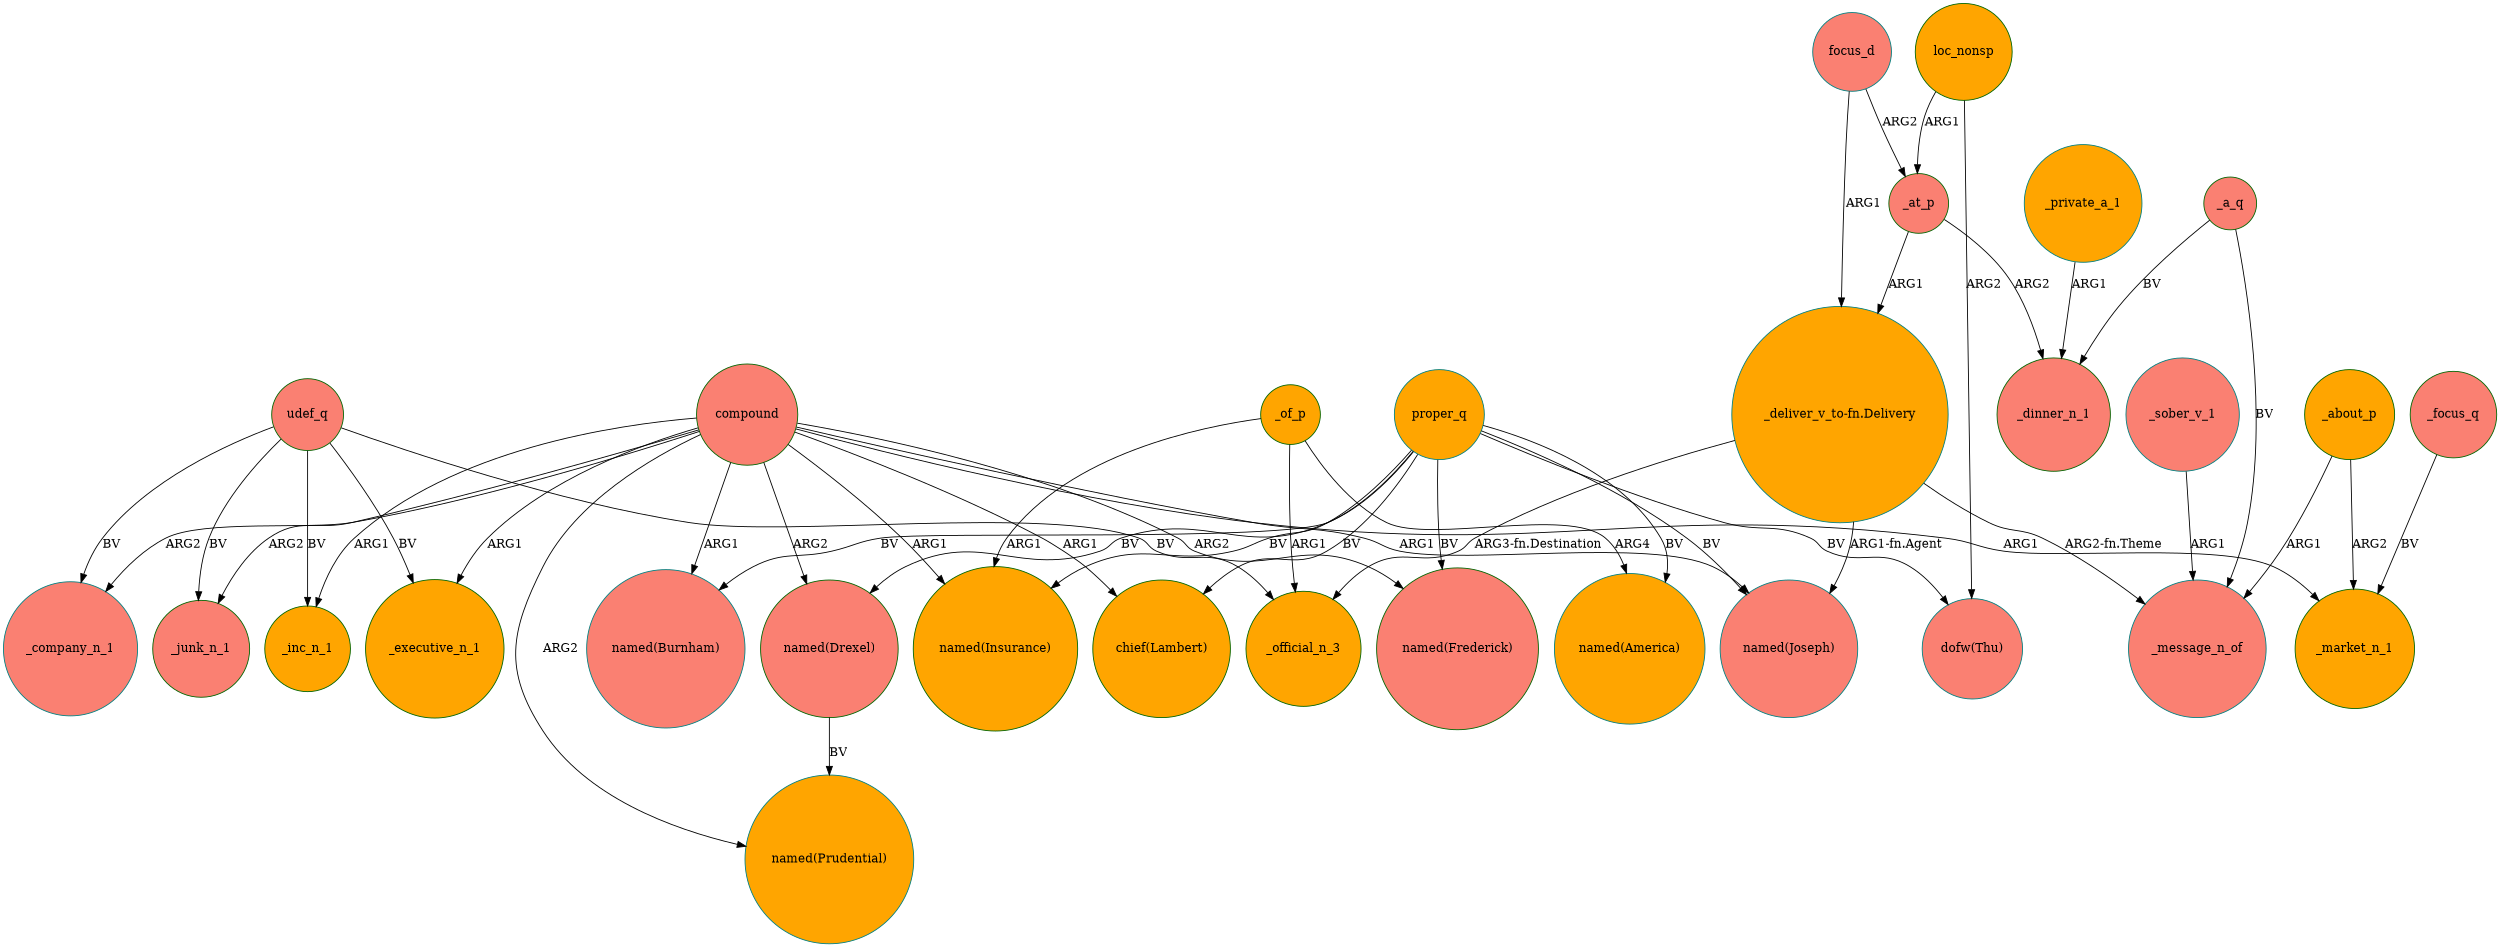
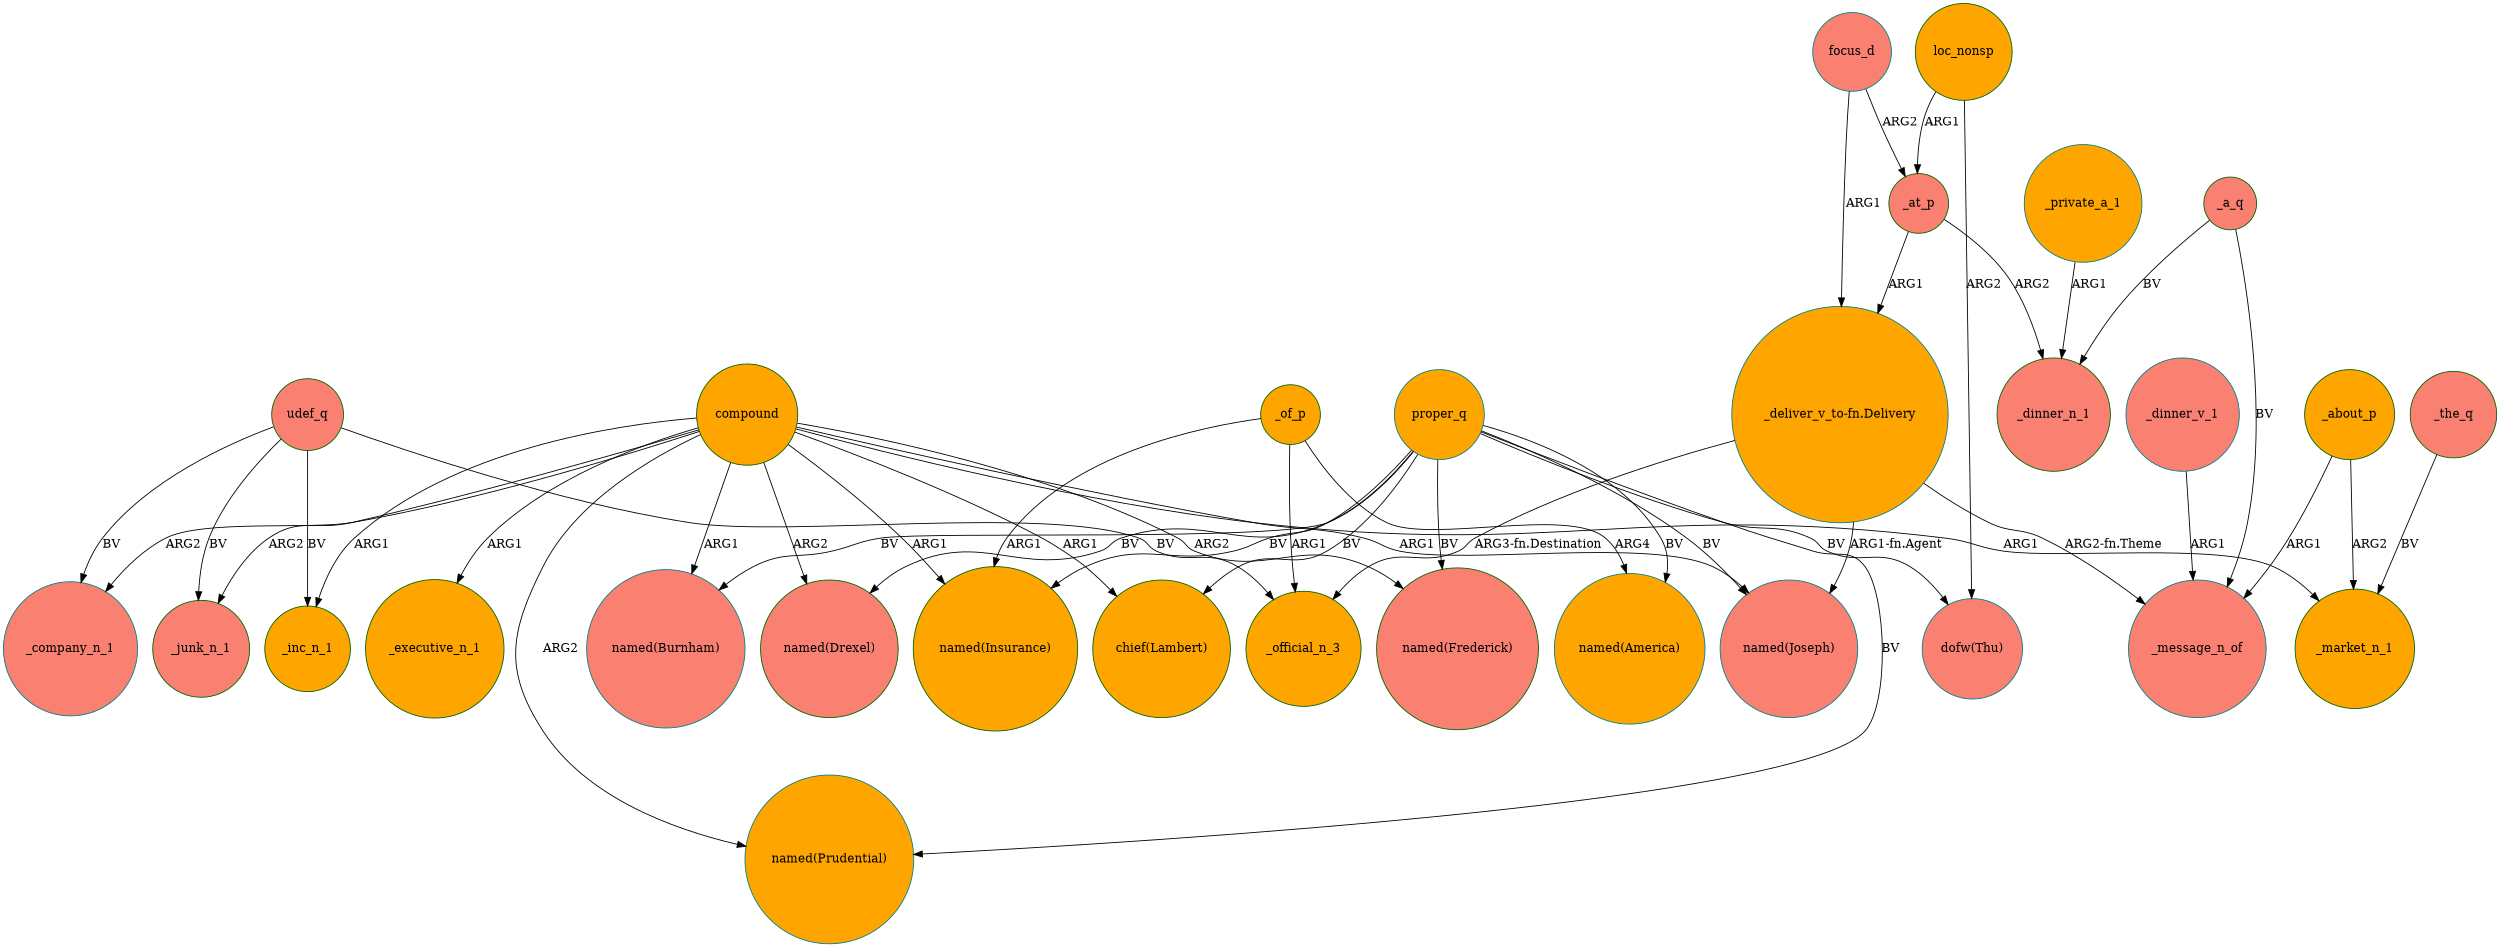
(747, 415) -> (747, 415)
(2183, 415) -> (2183, 415)
(2453, 415) -> (2453, 415)
(375, 506) -> none
(829, 742) -> (1686, 784)
